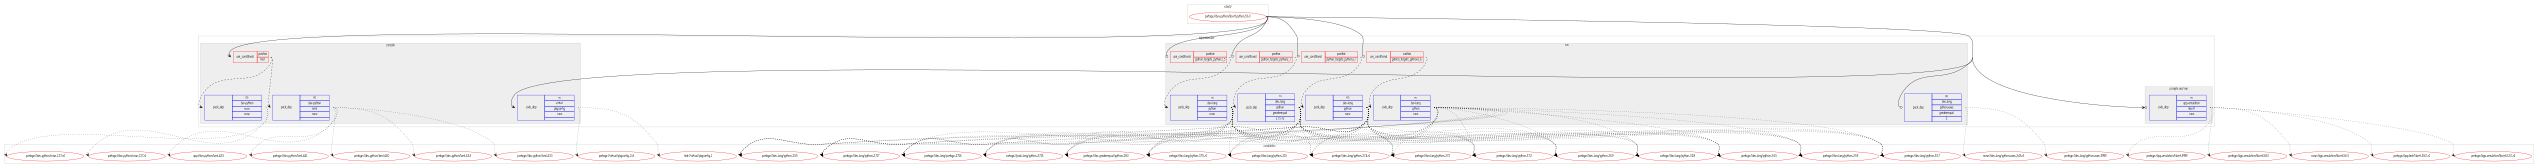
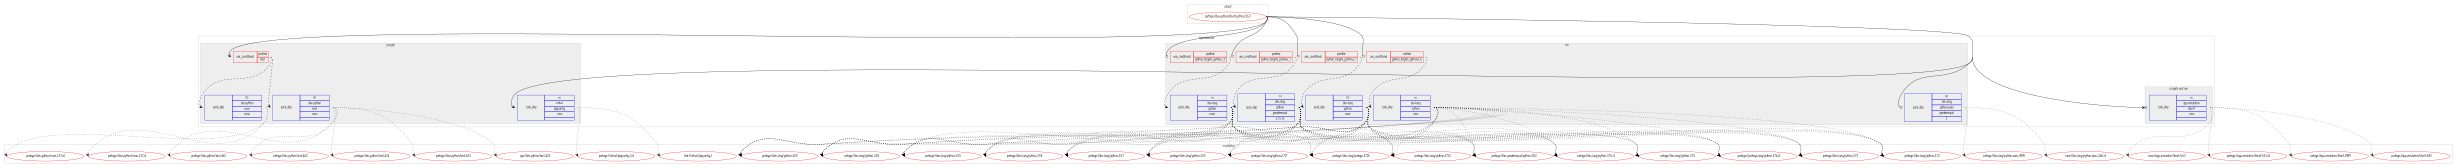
(1025, 156) -> (1433, 156)
(1269, 156) -> (1677, 156)
(1351, 156) -> (1759, 156)
(2412, 156) -> (2249, 156)
(2493, 156) -> none
